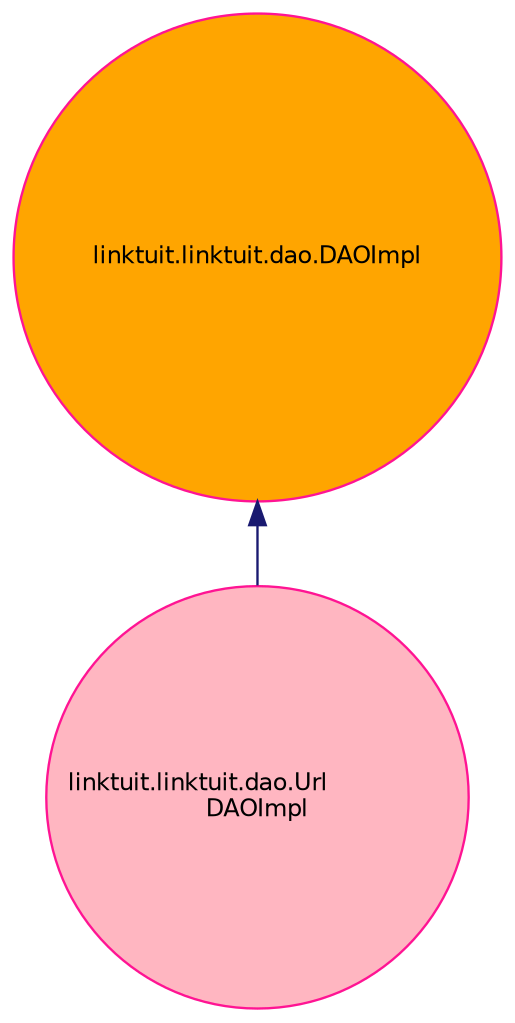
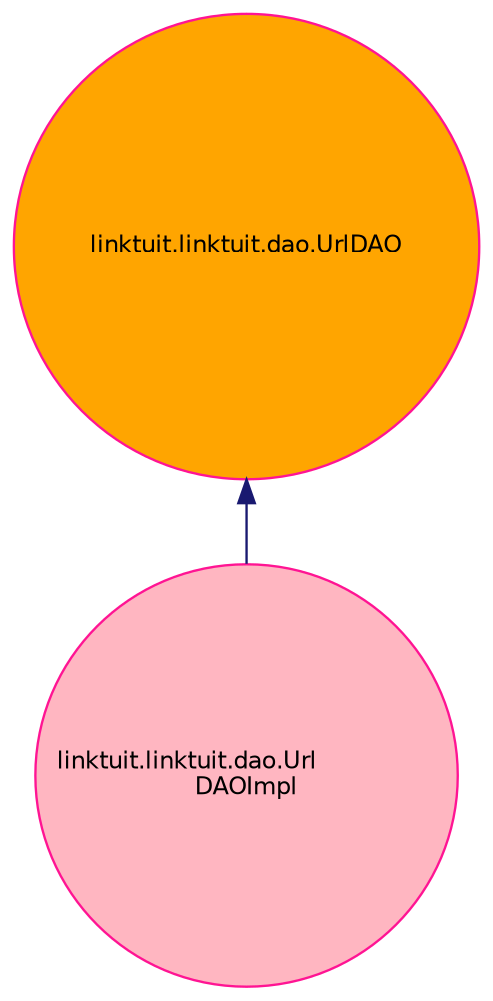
(257, 257) -> (247, 247)
